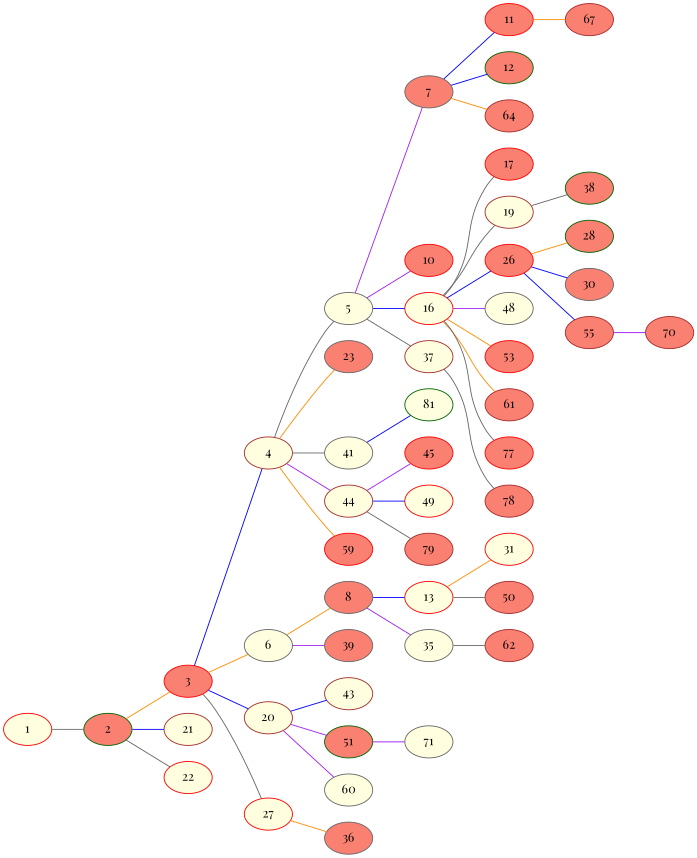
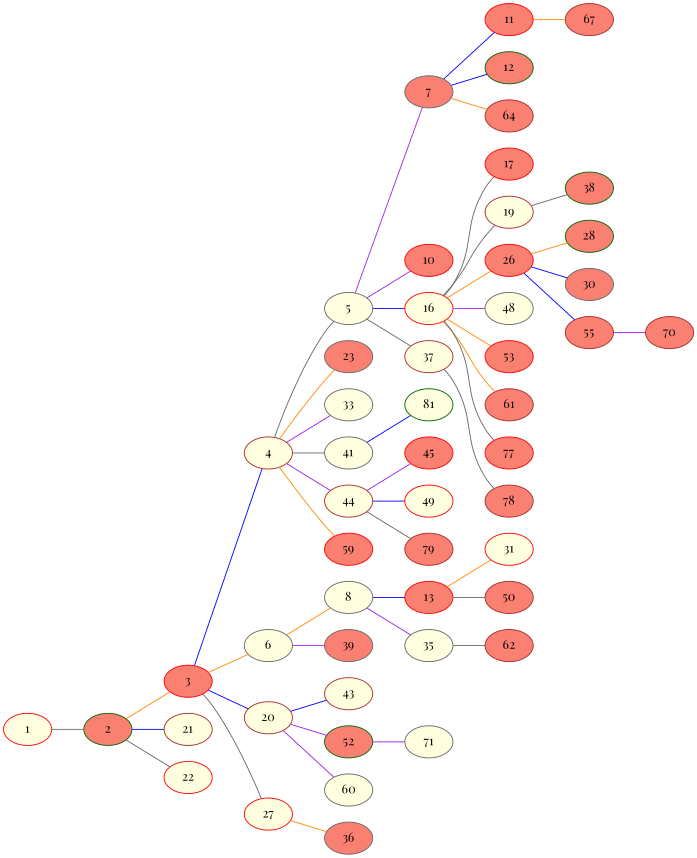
(469, 284) -> (469, 284)
none -> (349, 405)
(349, 597) -> (349, 597)
(429, 597) -> (429, 597)
(349, 742) -> (349, 742)
